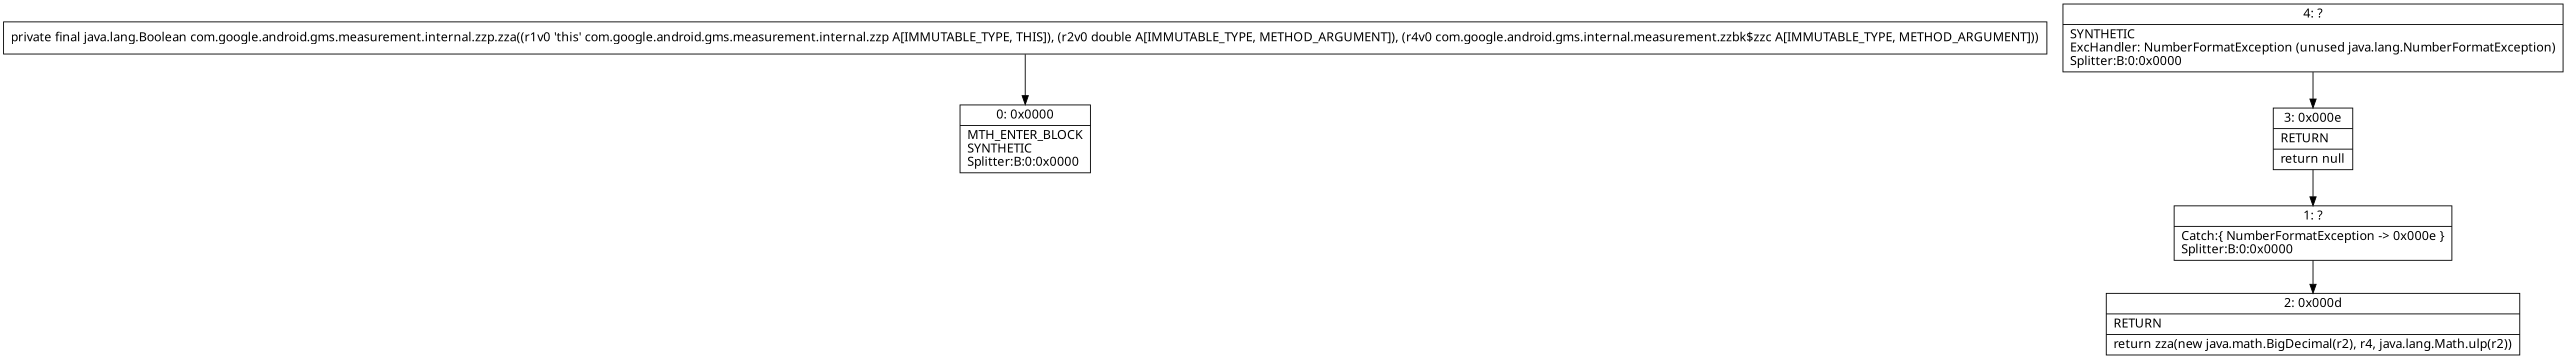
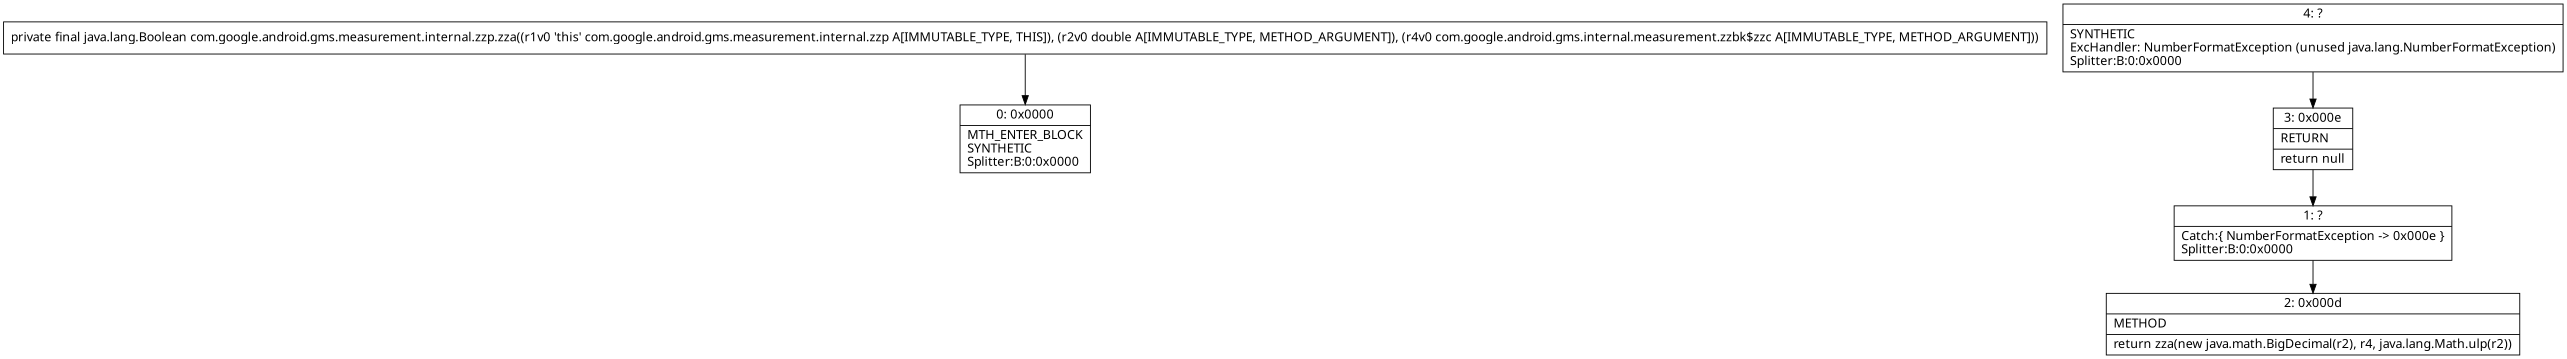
(2138, 324) -> (2141, 324)
